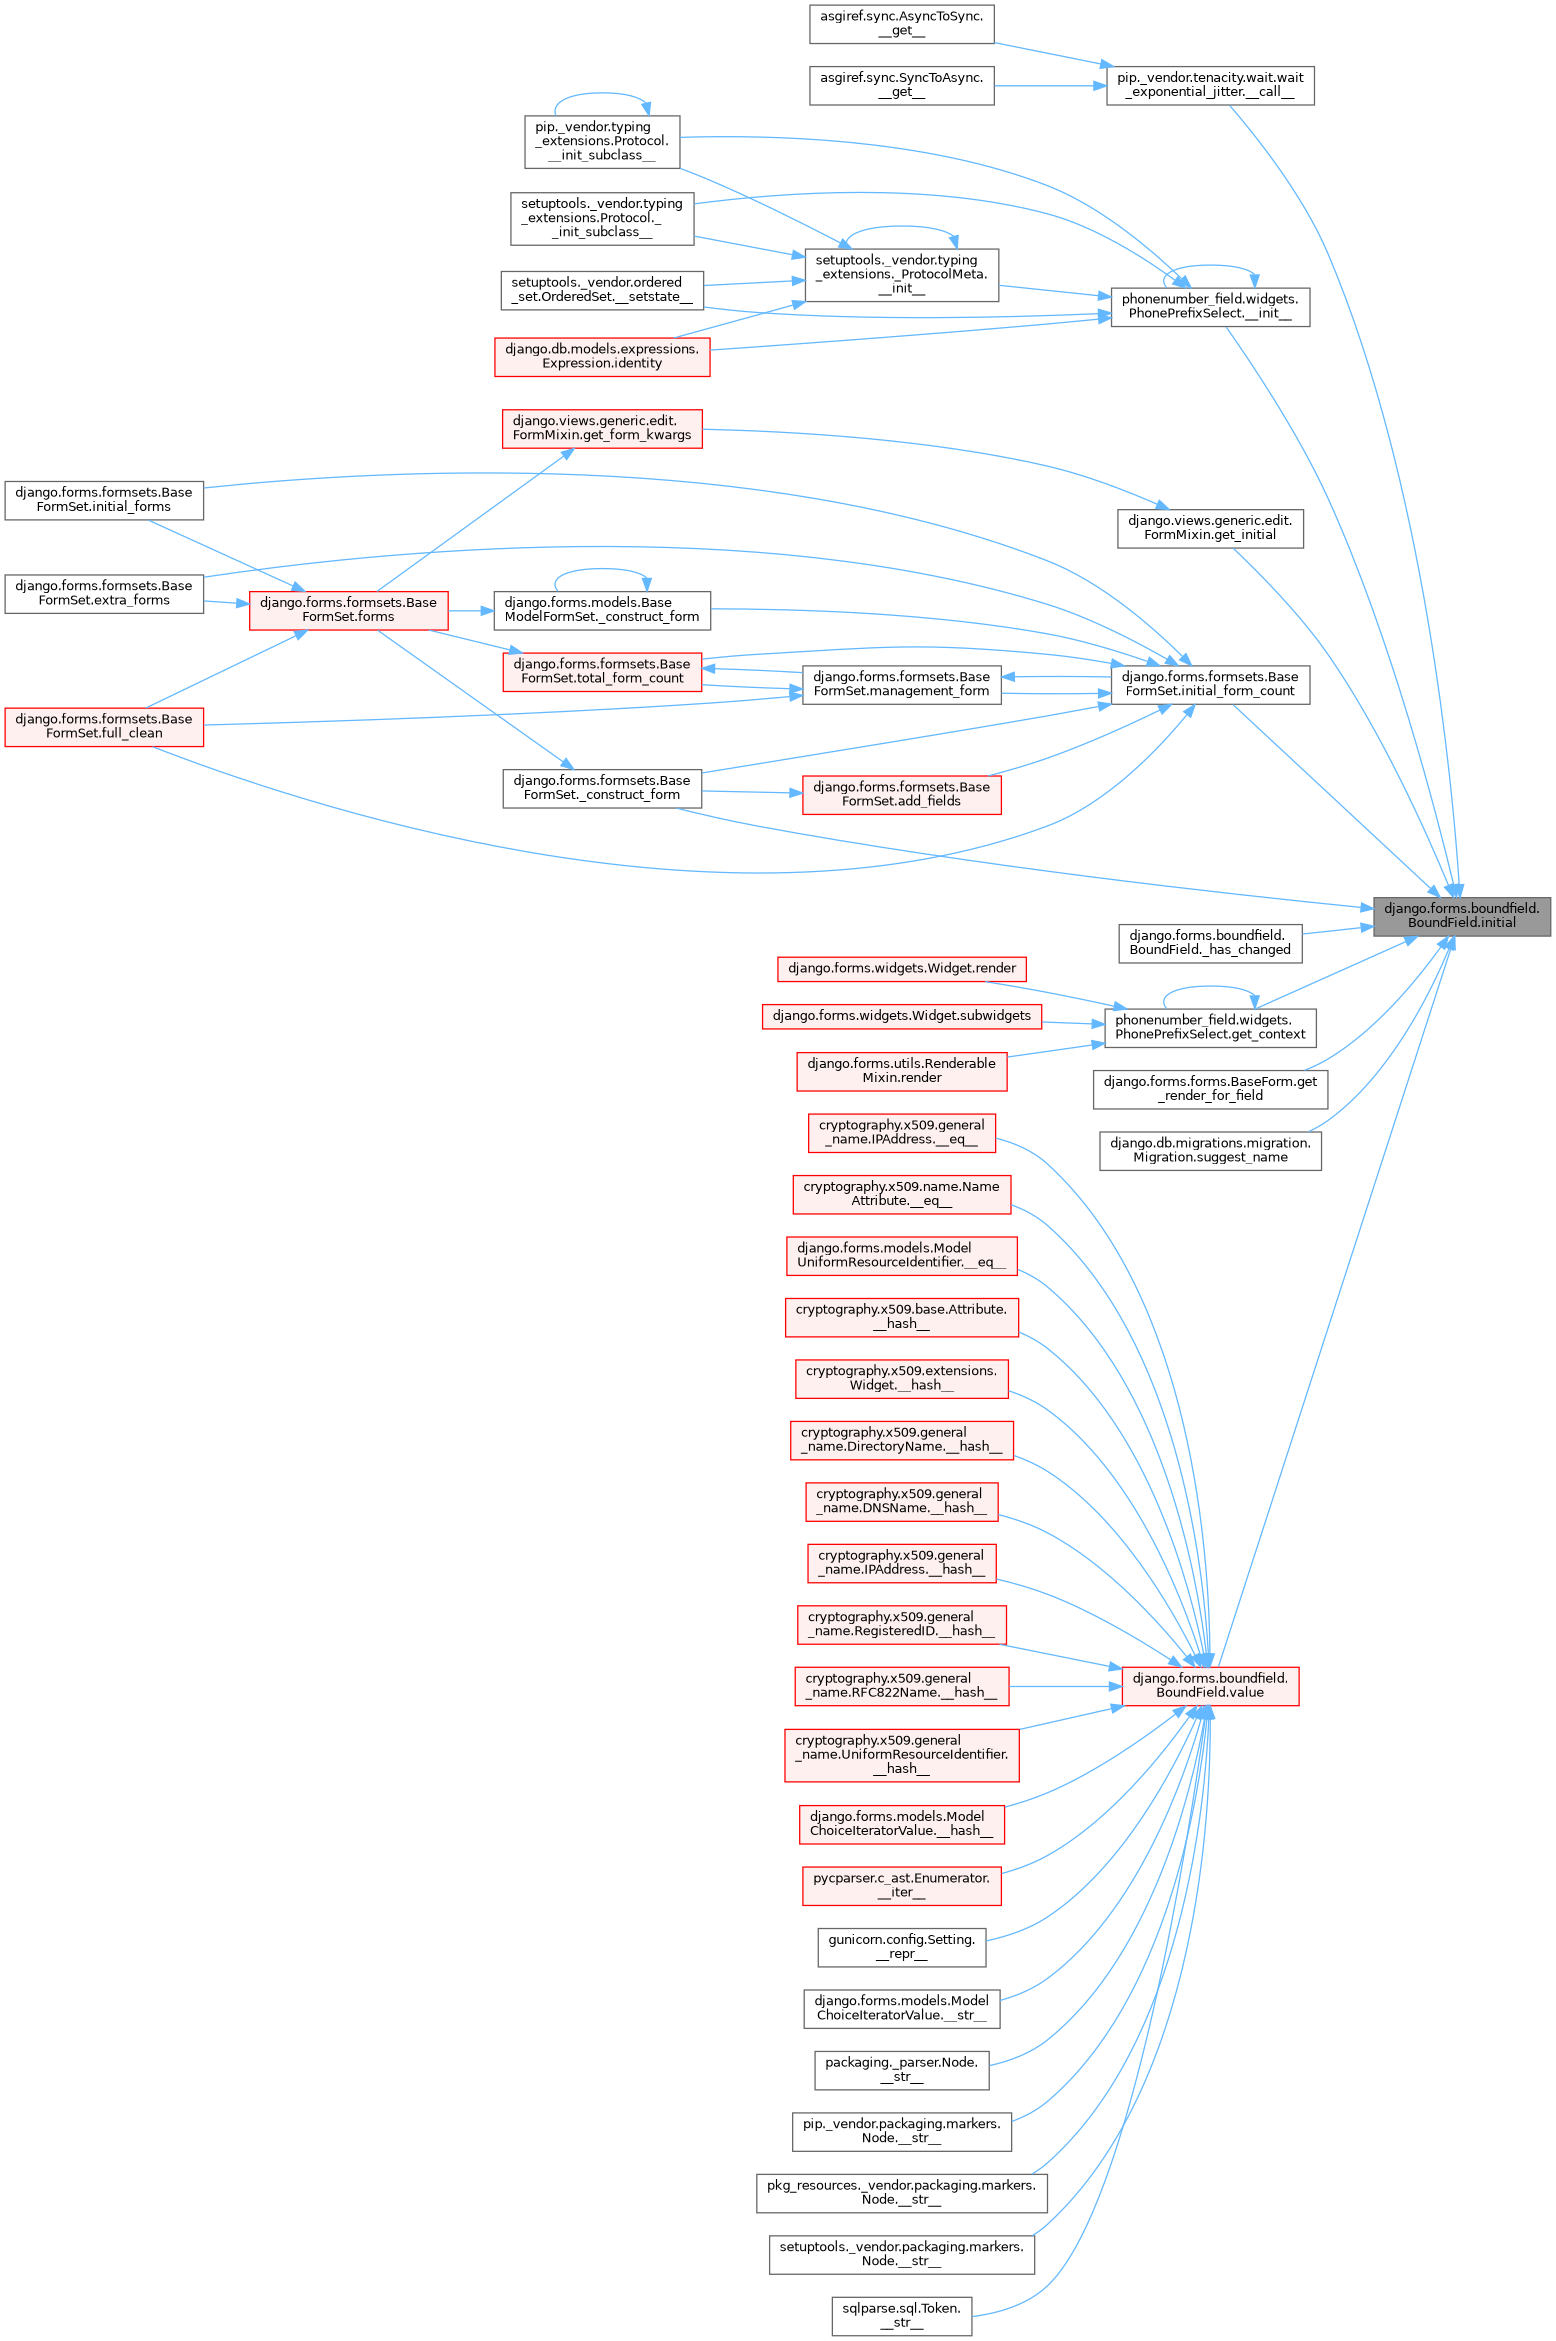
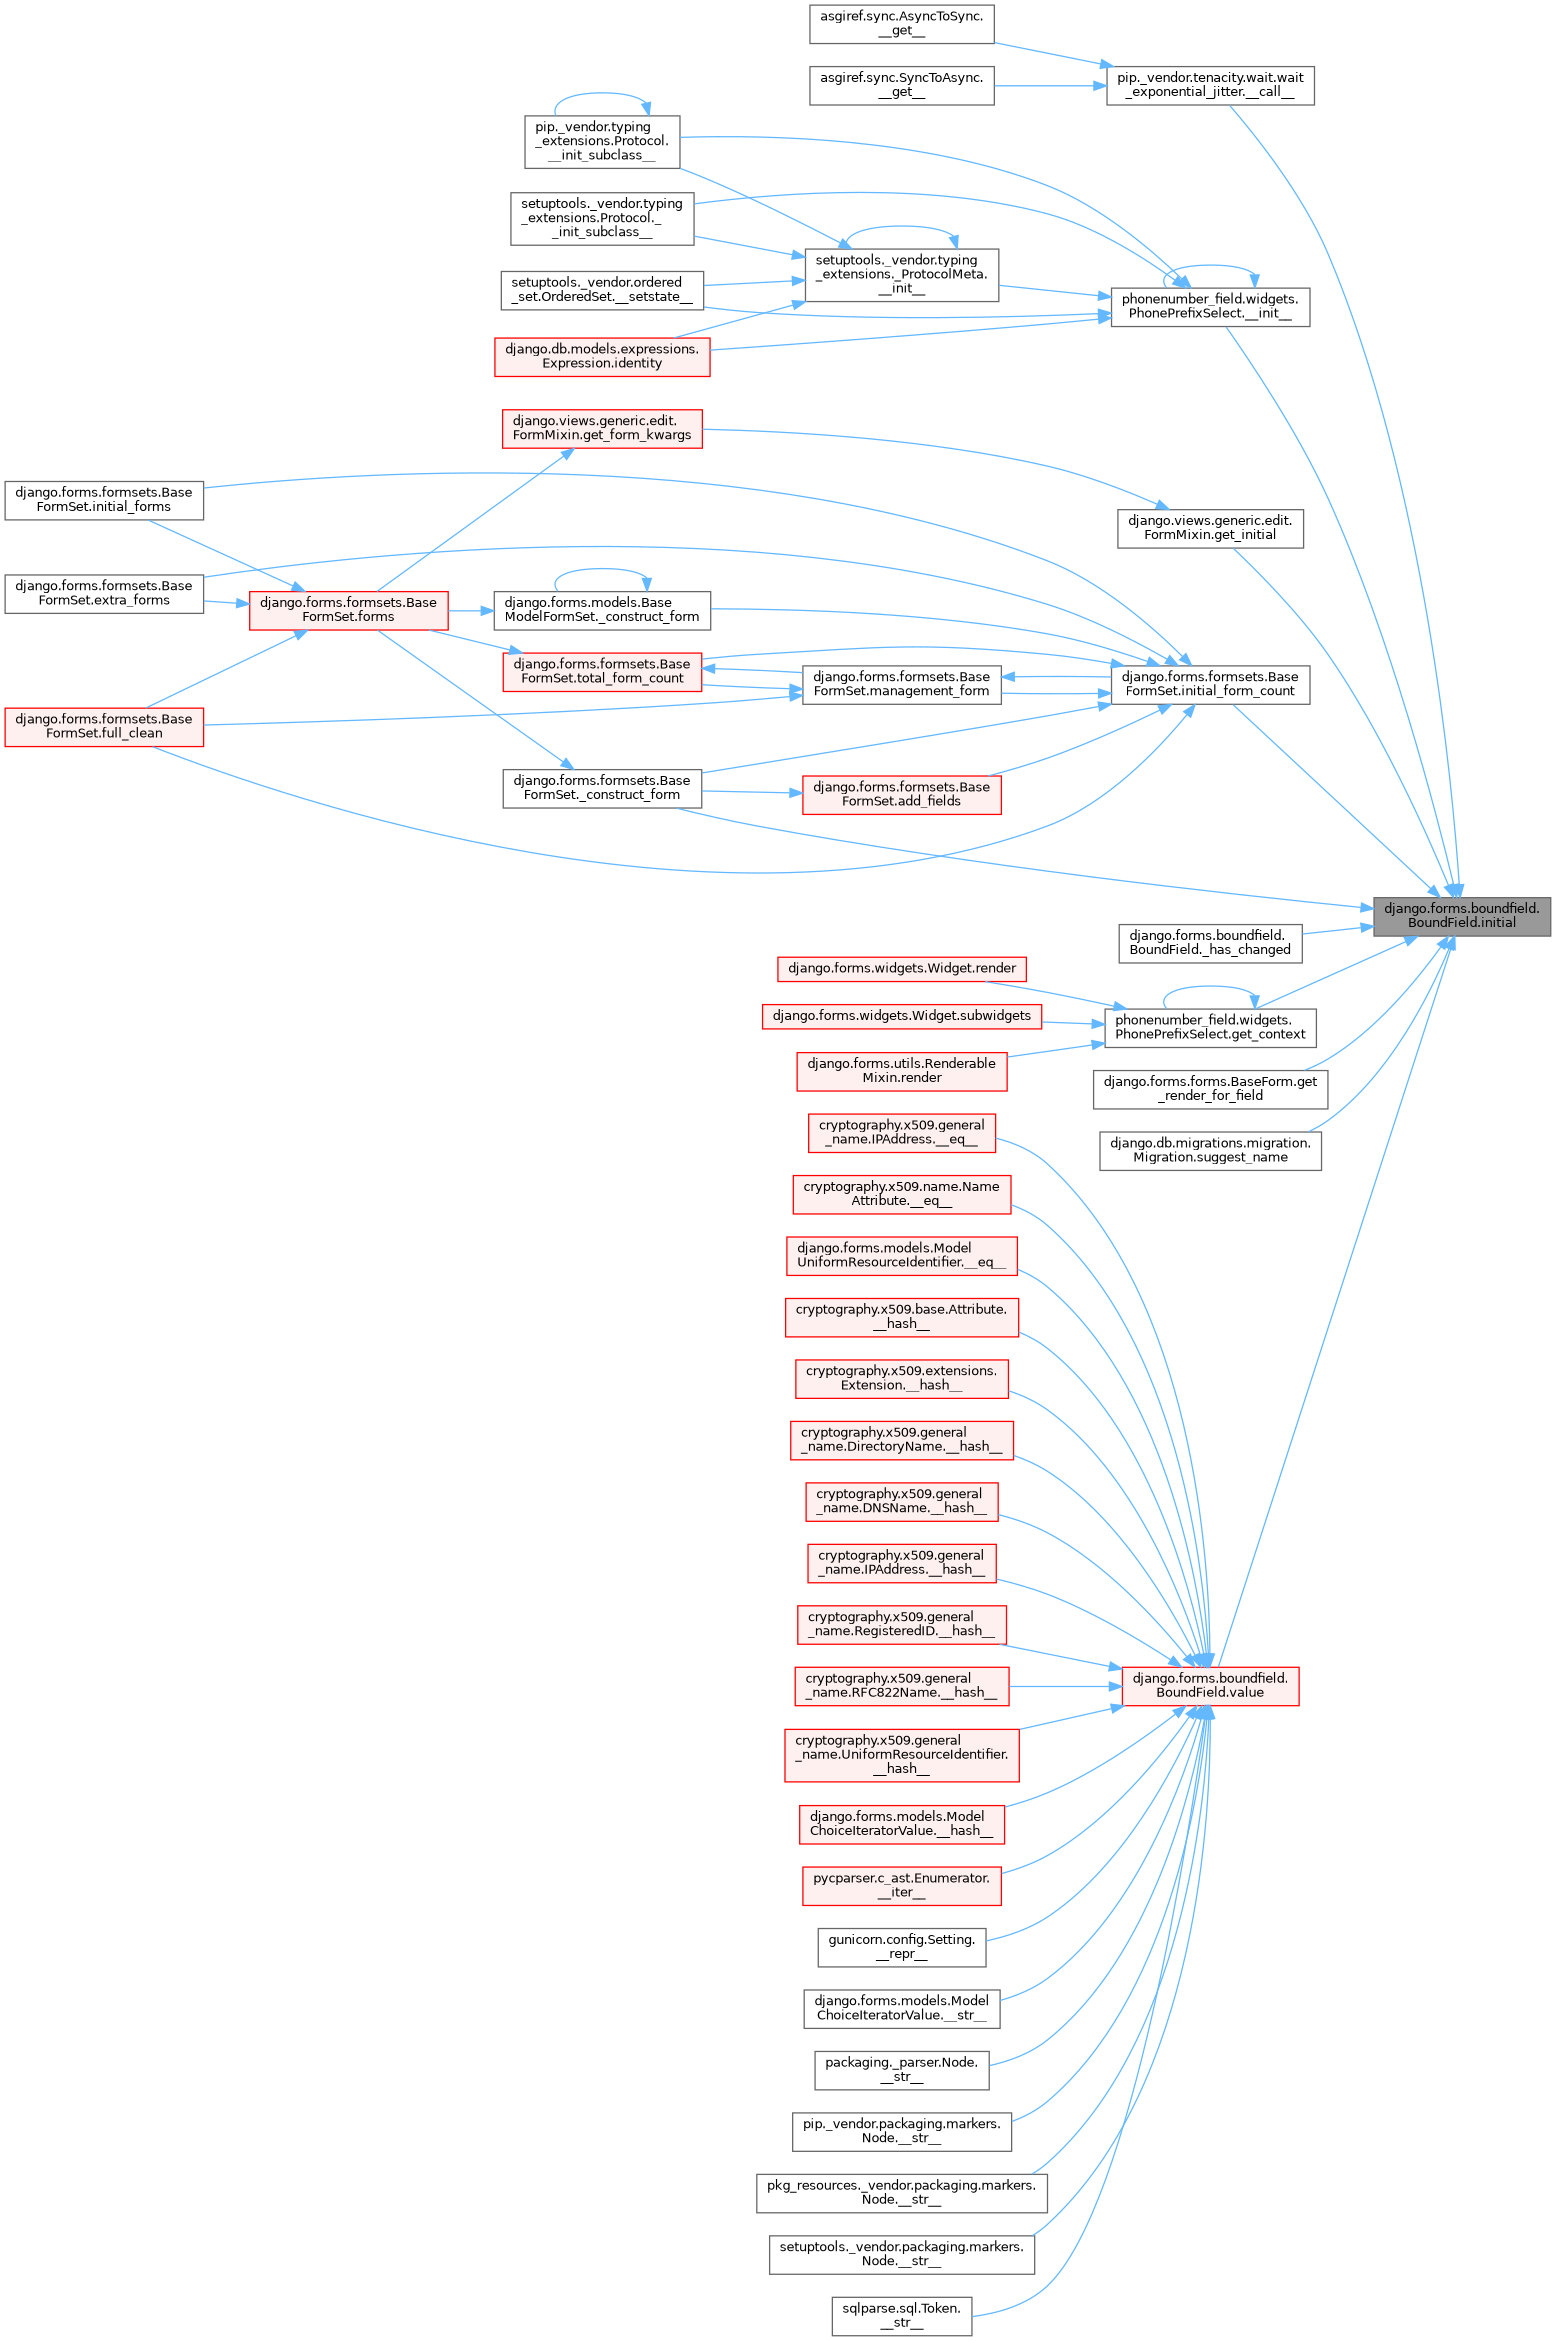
(902, 1379) -> (902, 1379)
